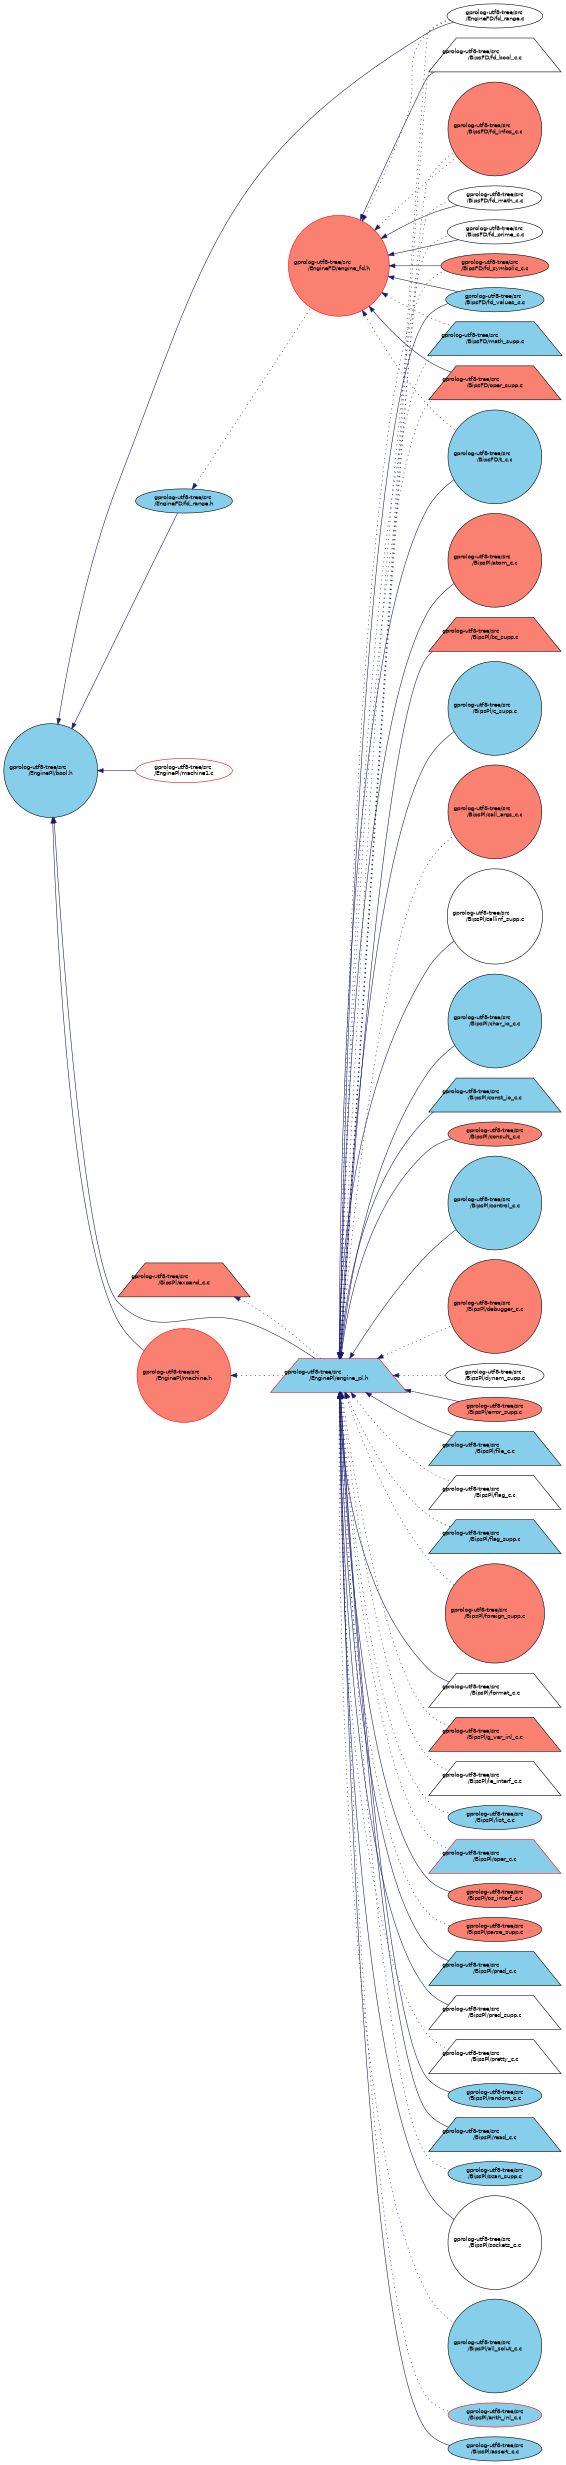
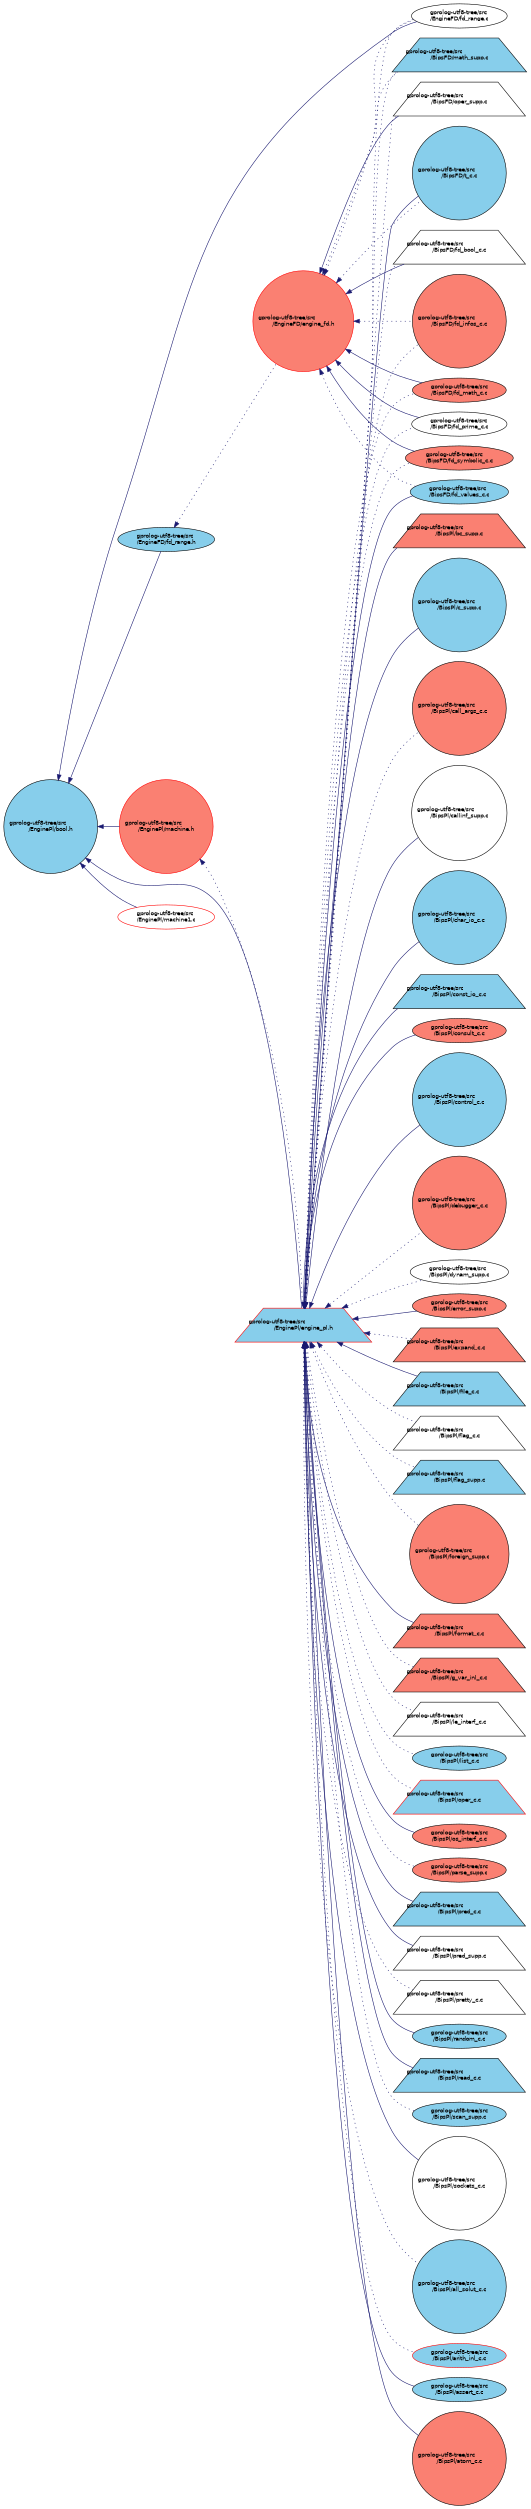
(495, 198) -> (459, 390)
(423, 284) -> (358, 440)
(495, 383) -> (459, 99)
(282, 1326) -> (391, 1336)
(495, 1690) -> (459, 1631)
